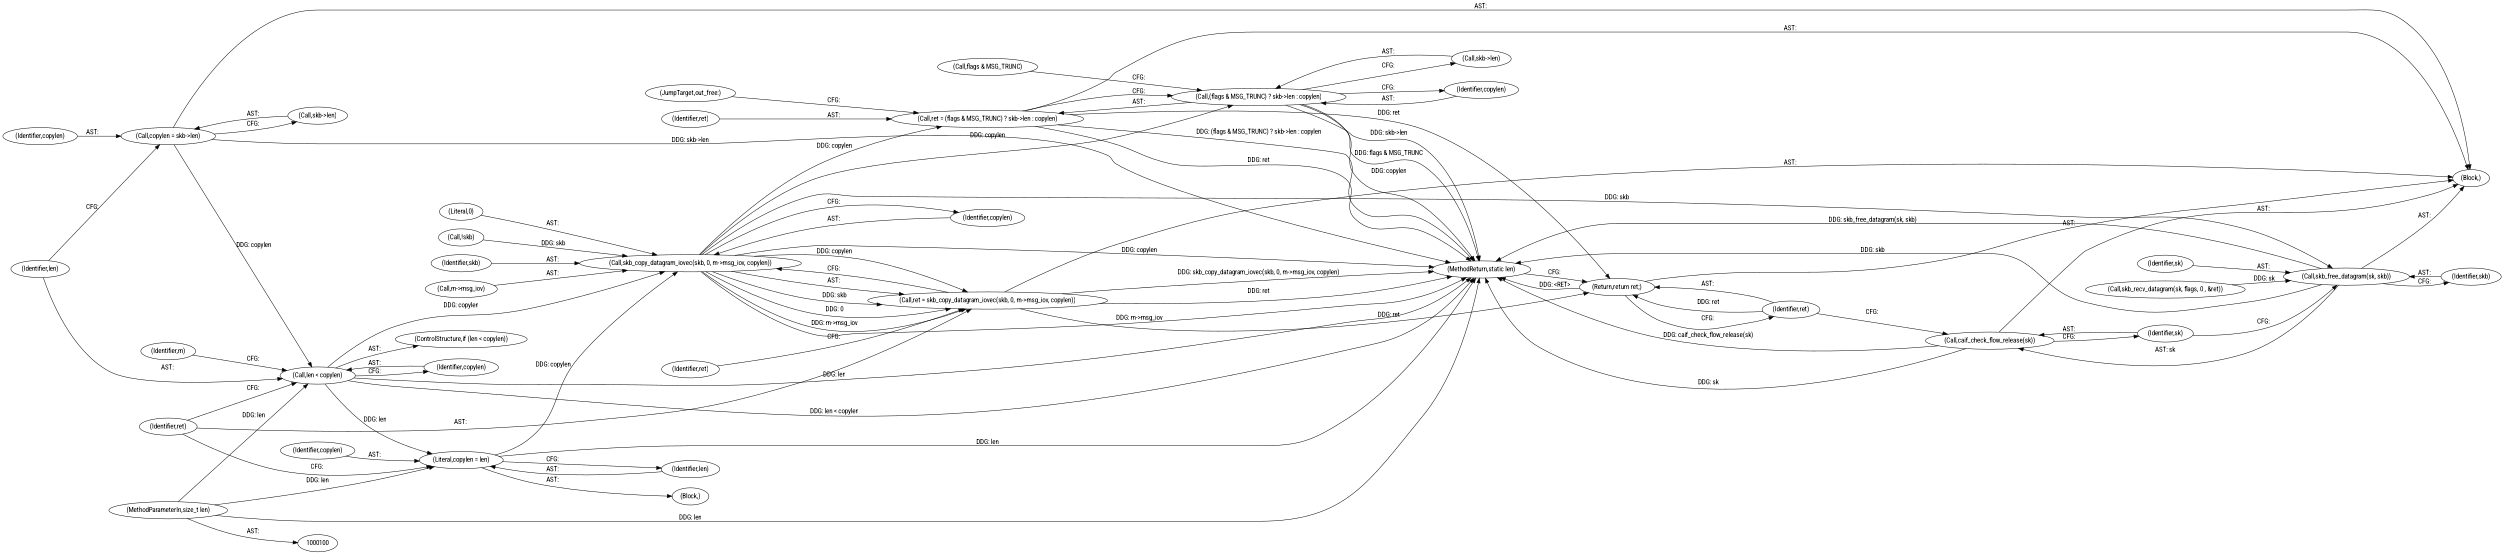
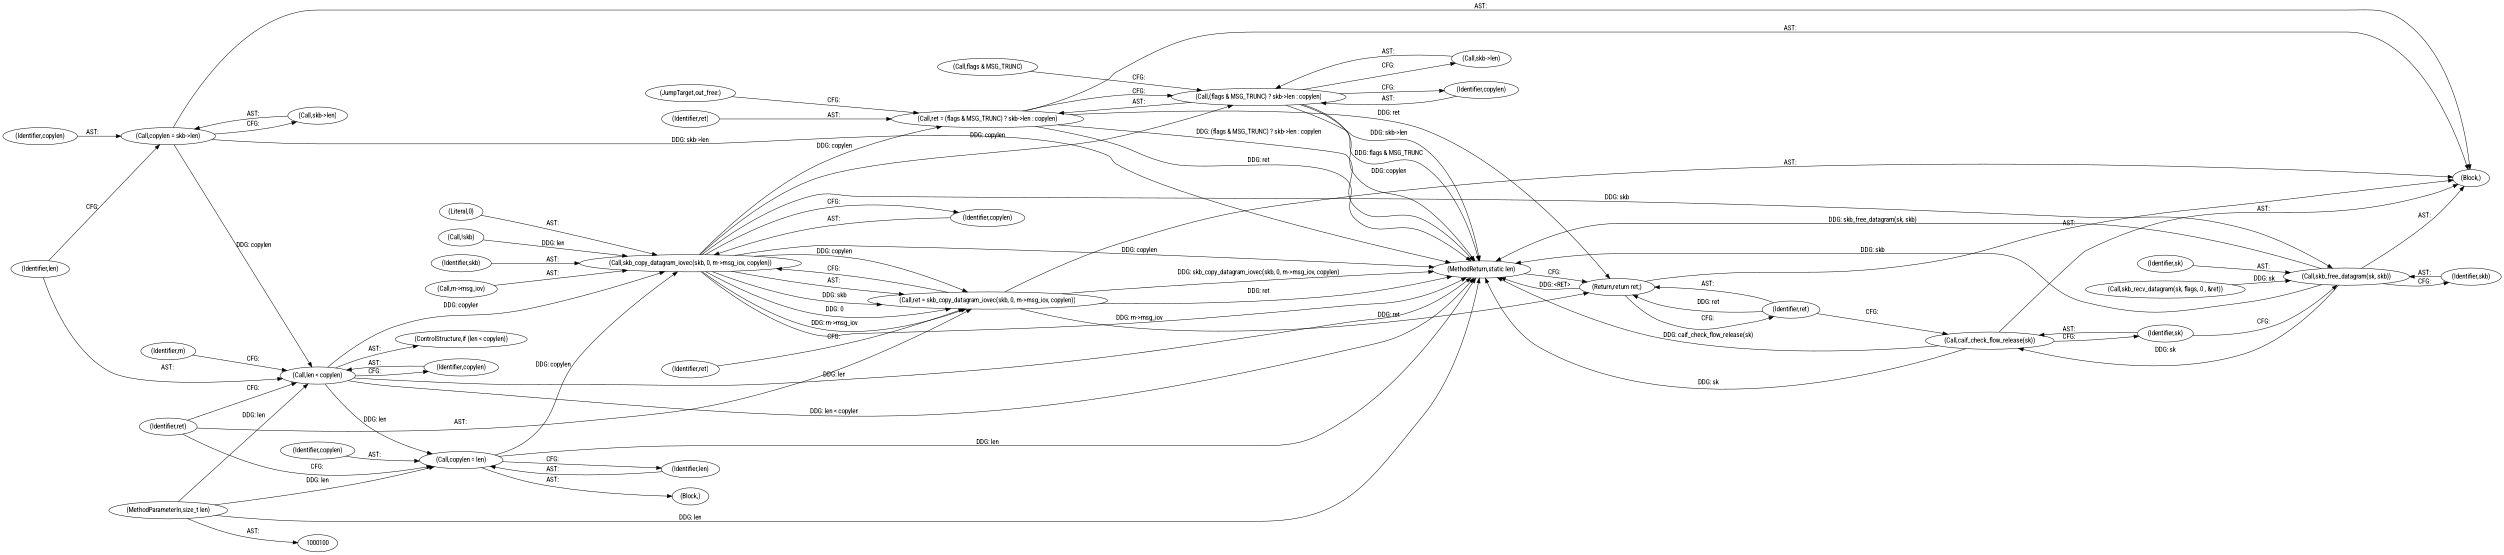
(553, 243) -> (553, 243)
(2165, 350) -> (2165, 350)
(461, 460) -> (461, 460)
